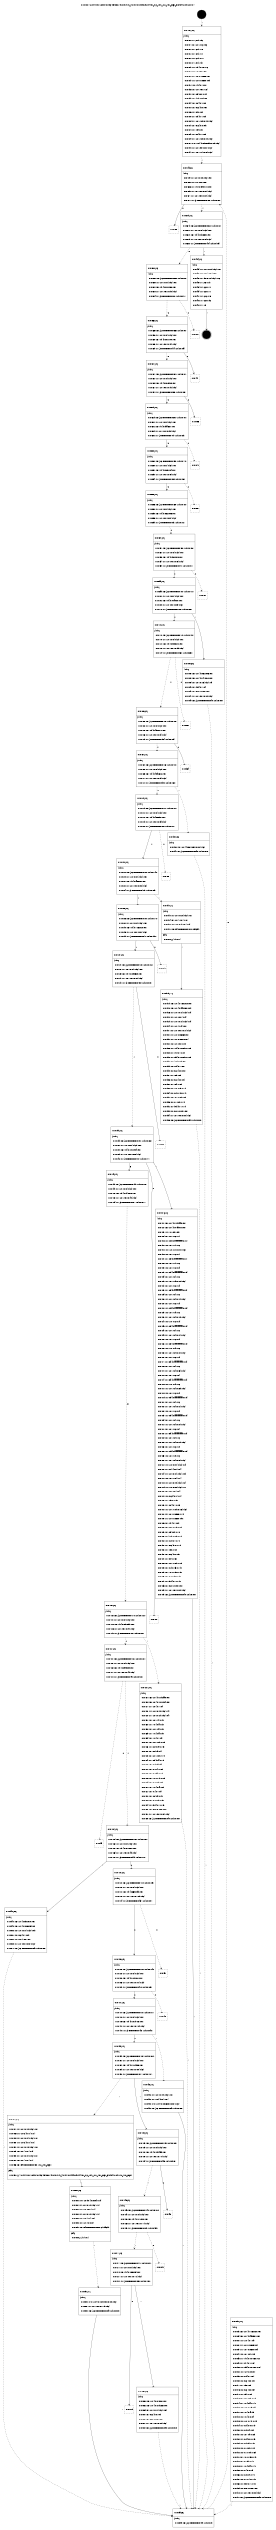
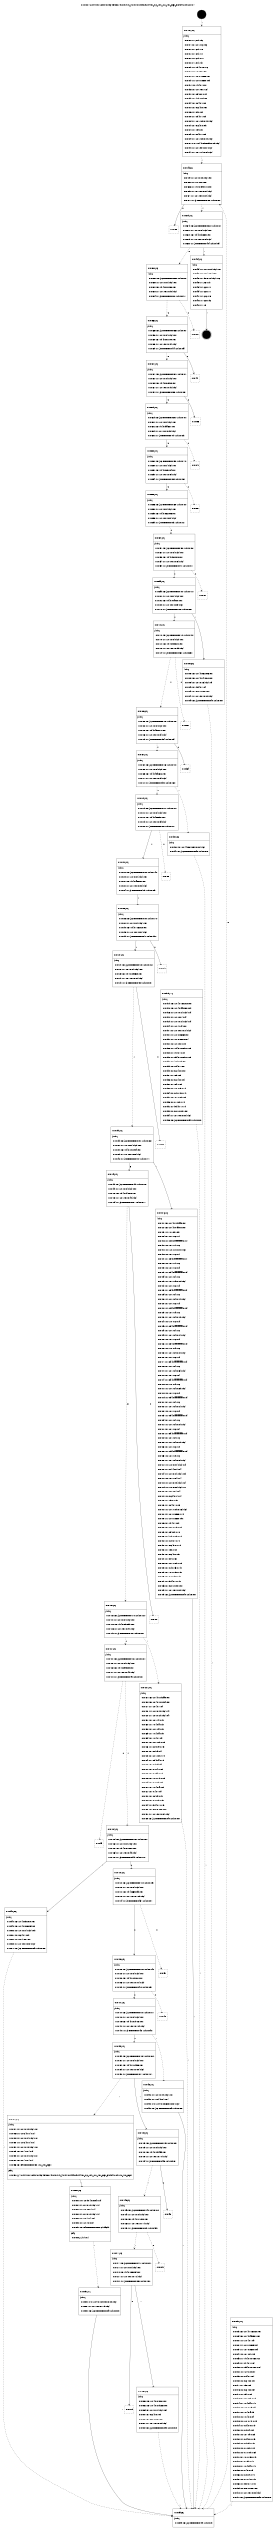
(181, 923) -> none
(154, 1388) -> (136, 1411)
